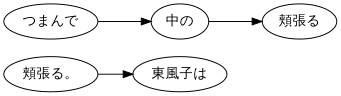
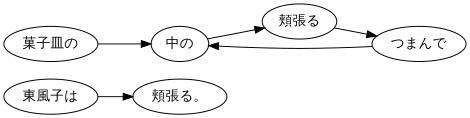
none -> (351, 31)
none -> (51, 44)
(111, 74) -> (111, 97)
